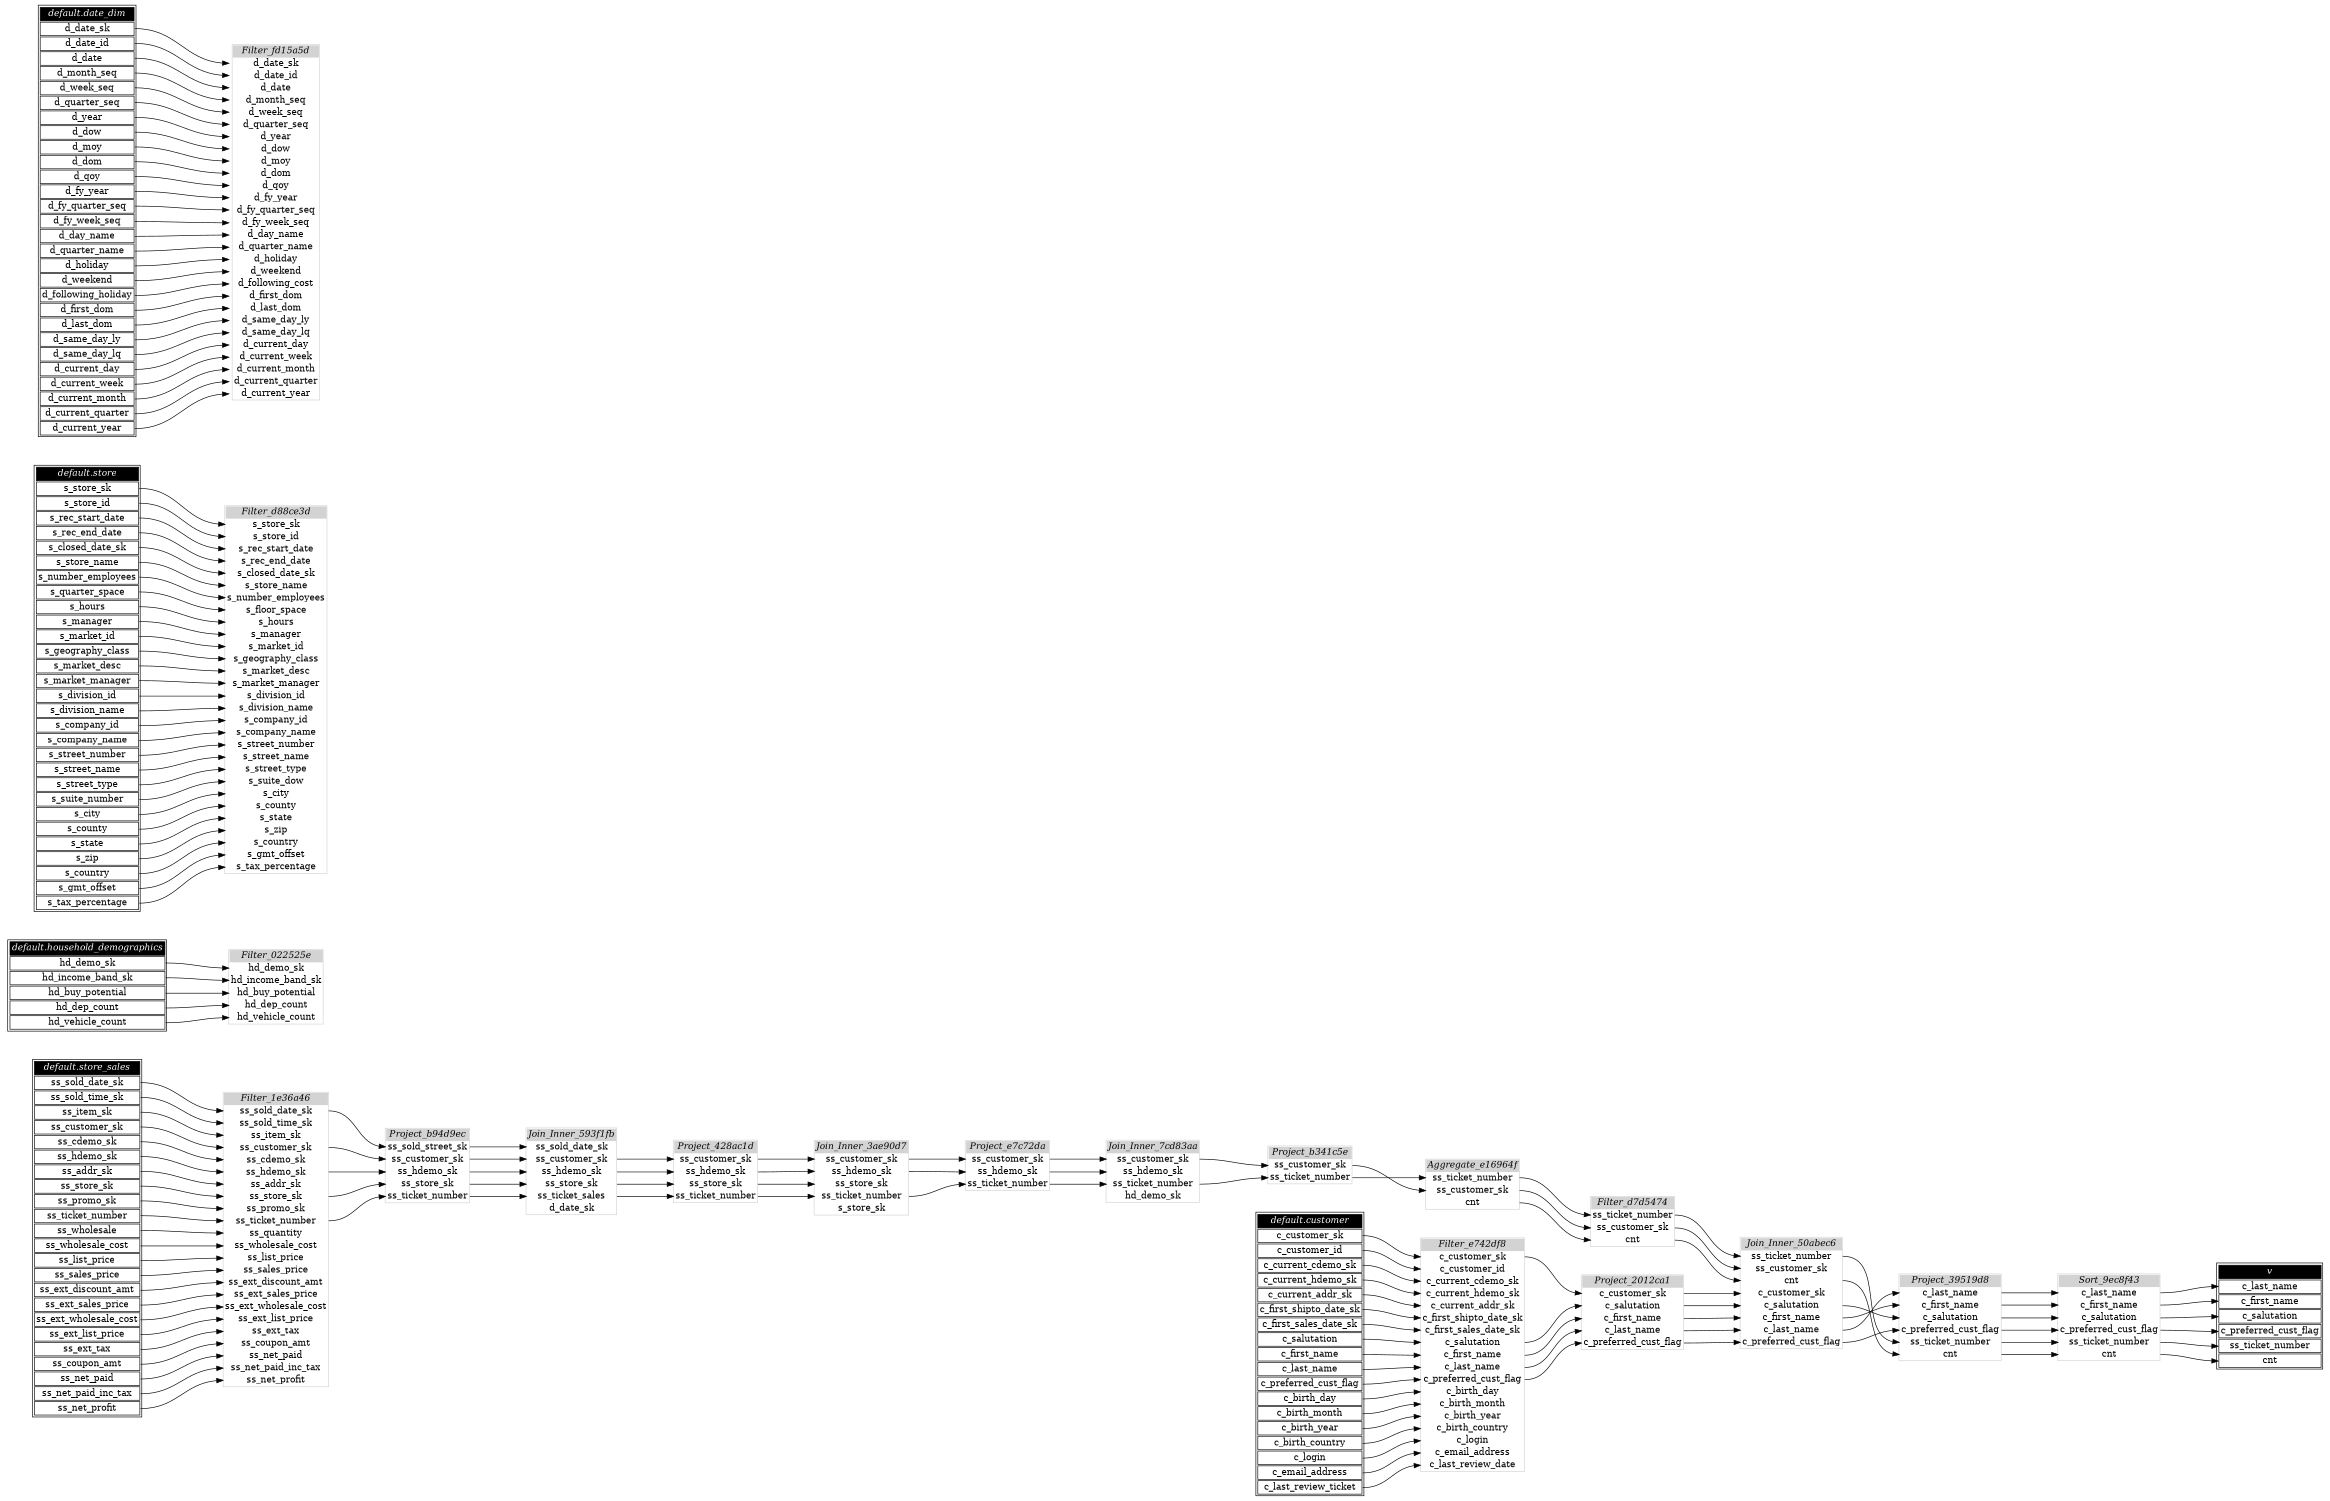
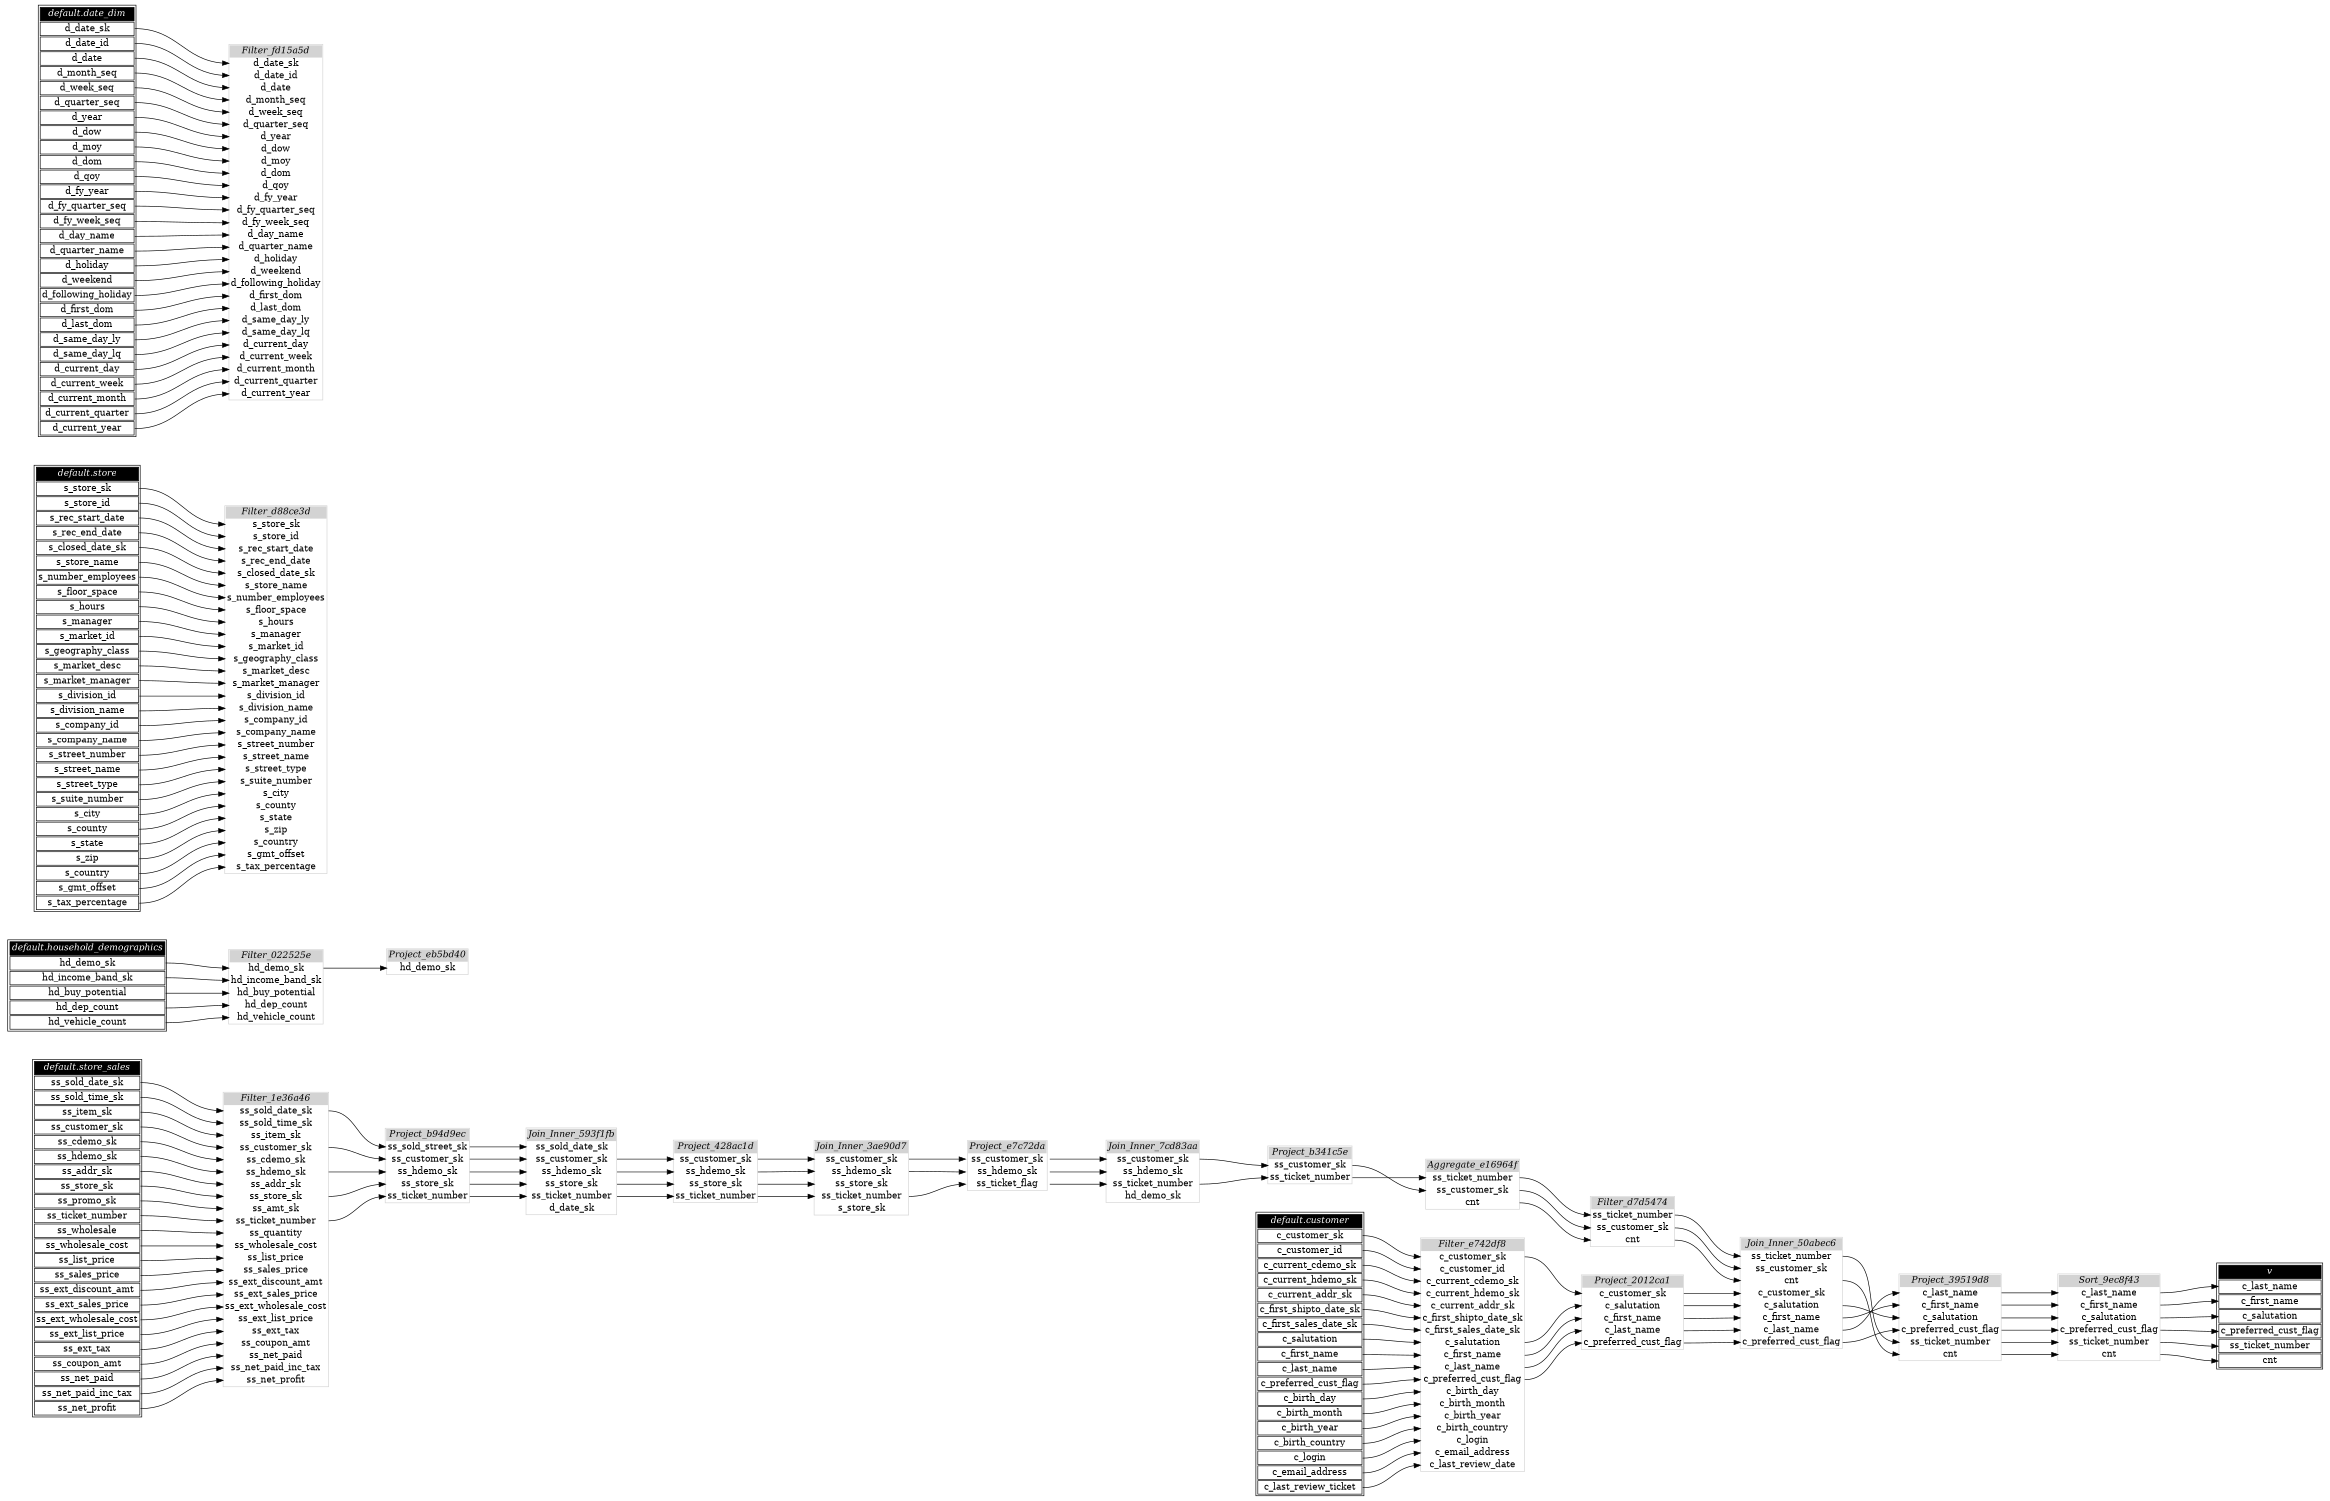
(276, 283) -> (276, 283)
(87, 592) -> (87, 592)
(276, 781) -> (276, 781)
none -> (427, 962)
(1008, 1184) -> (1007, 1184)
(572, 1196) -> (572, 1196)
(276, 1209) -> (276, 1209)
